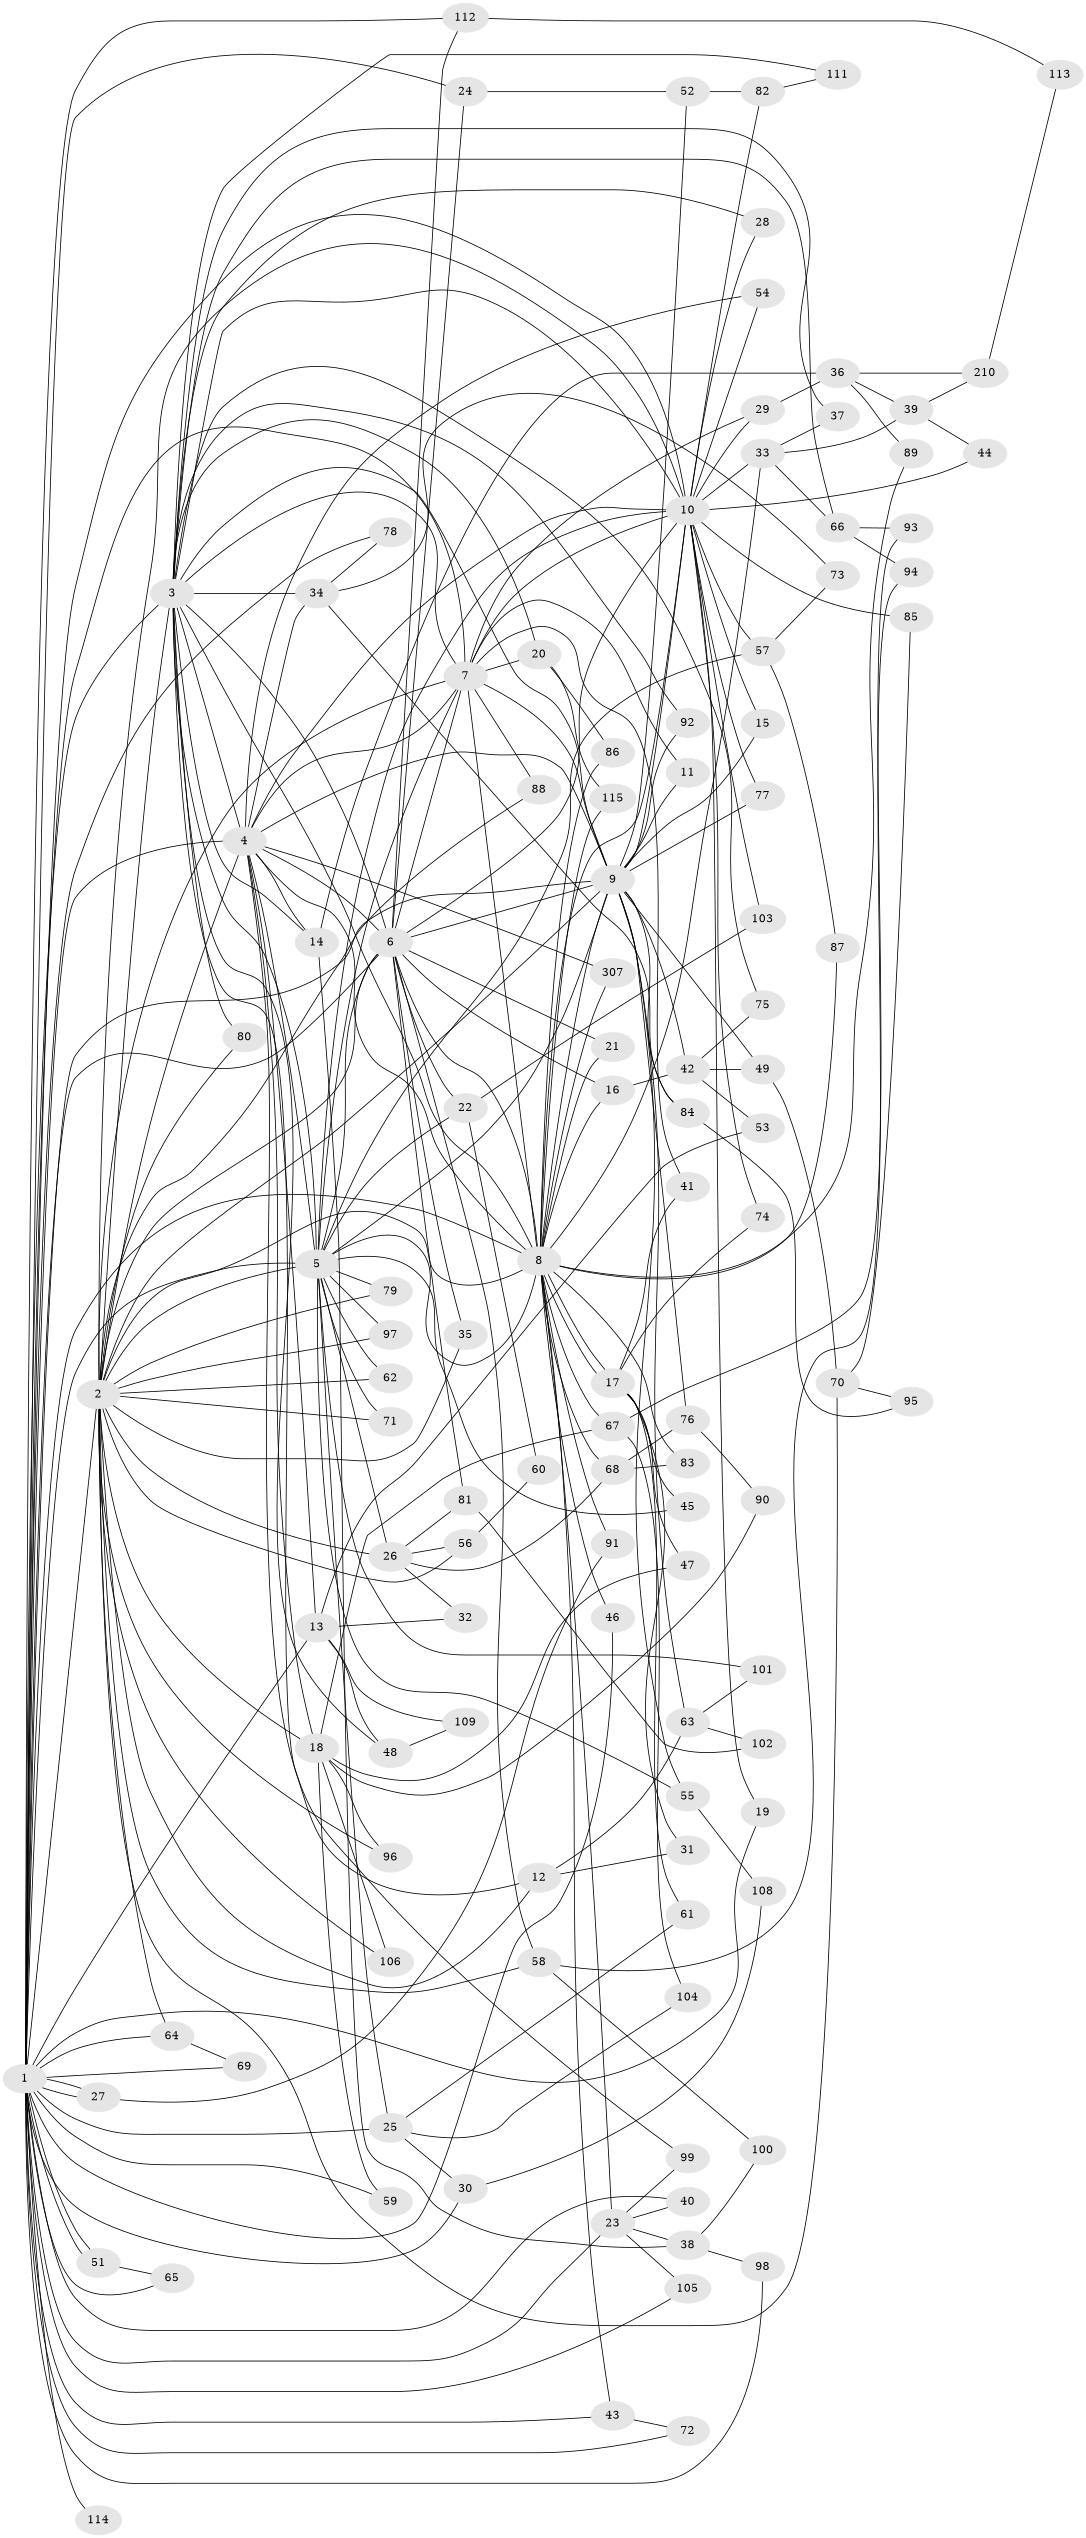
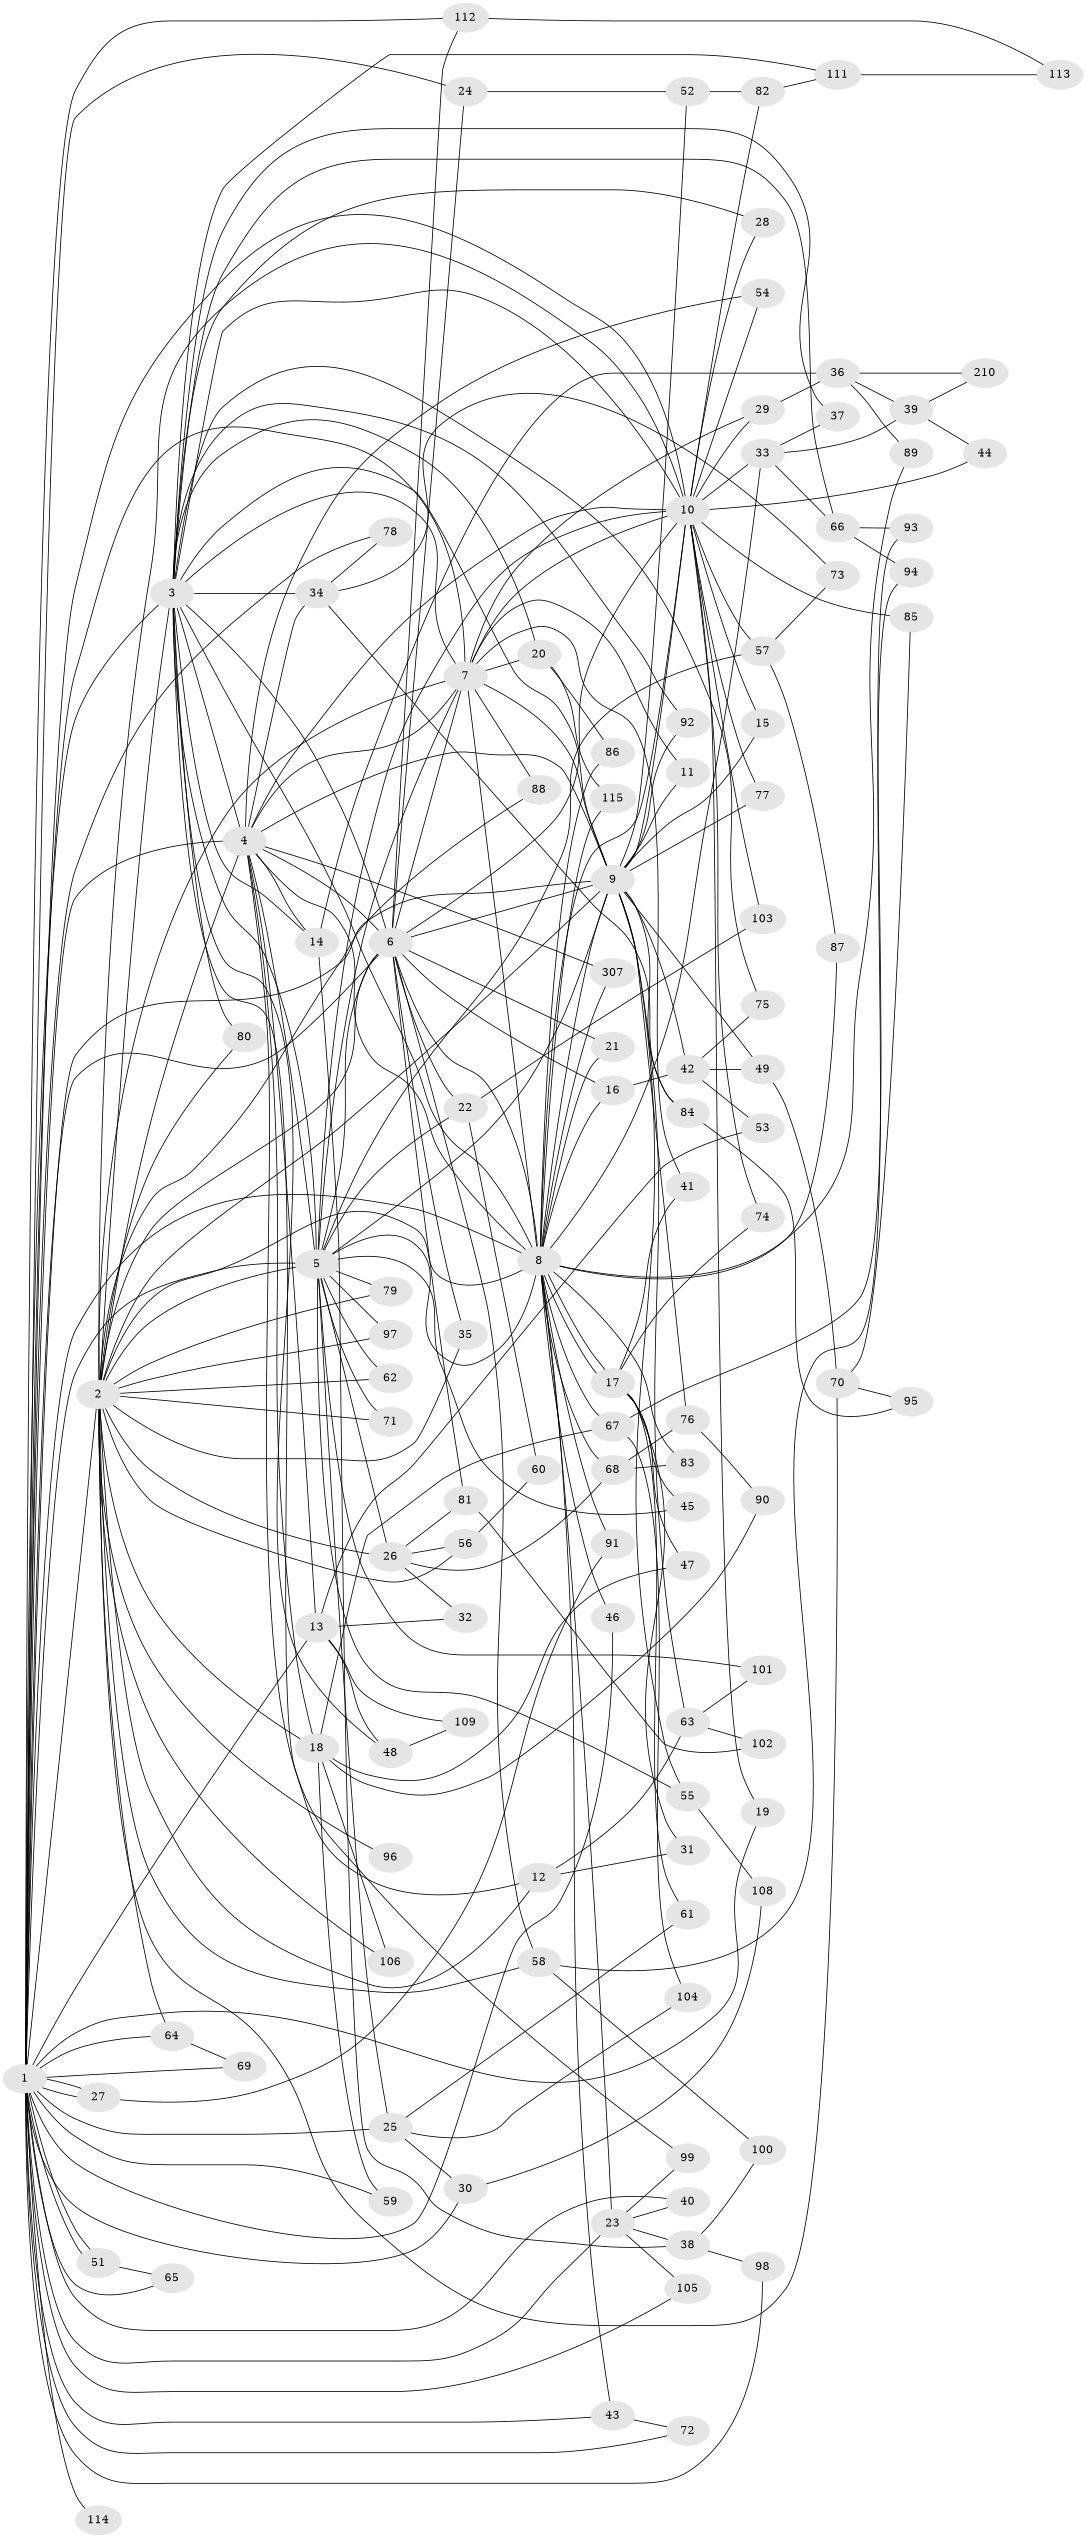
(1023, 224) -> (949, 75)
(359, 1817) -> none
